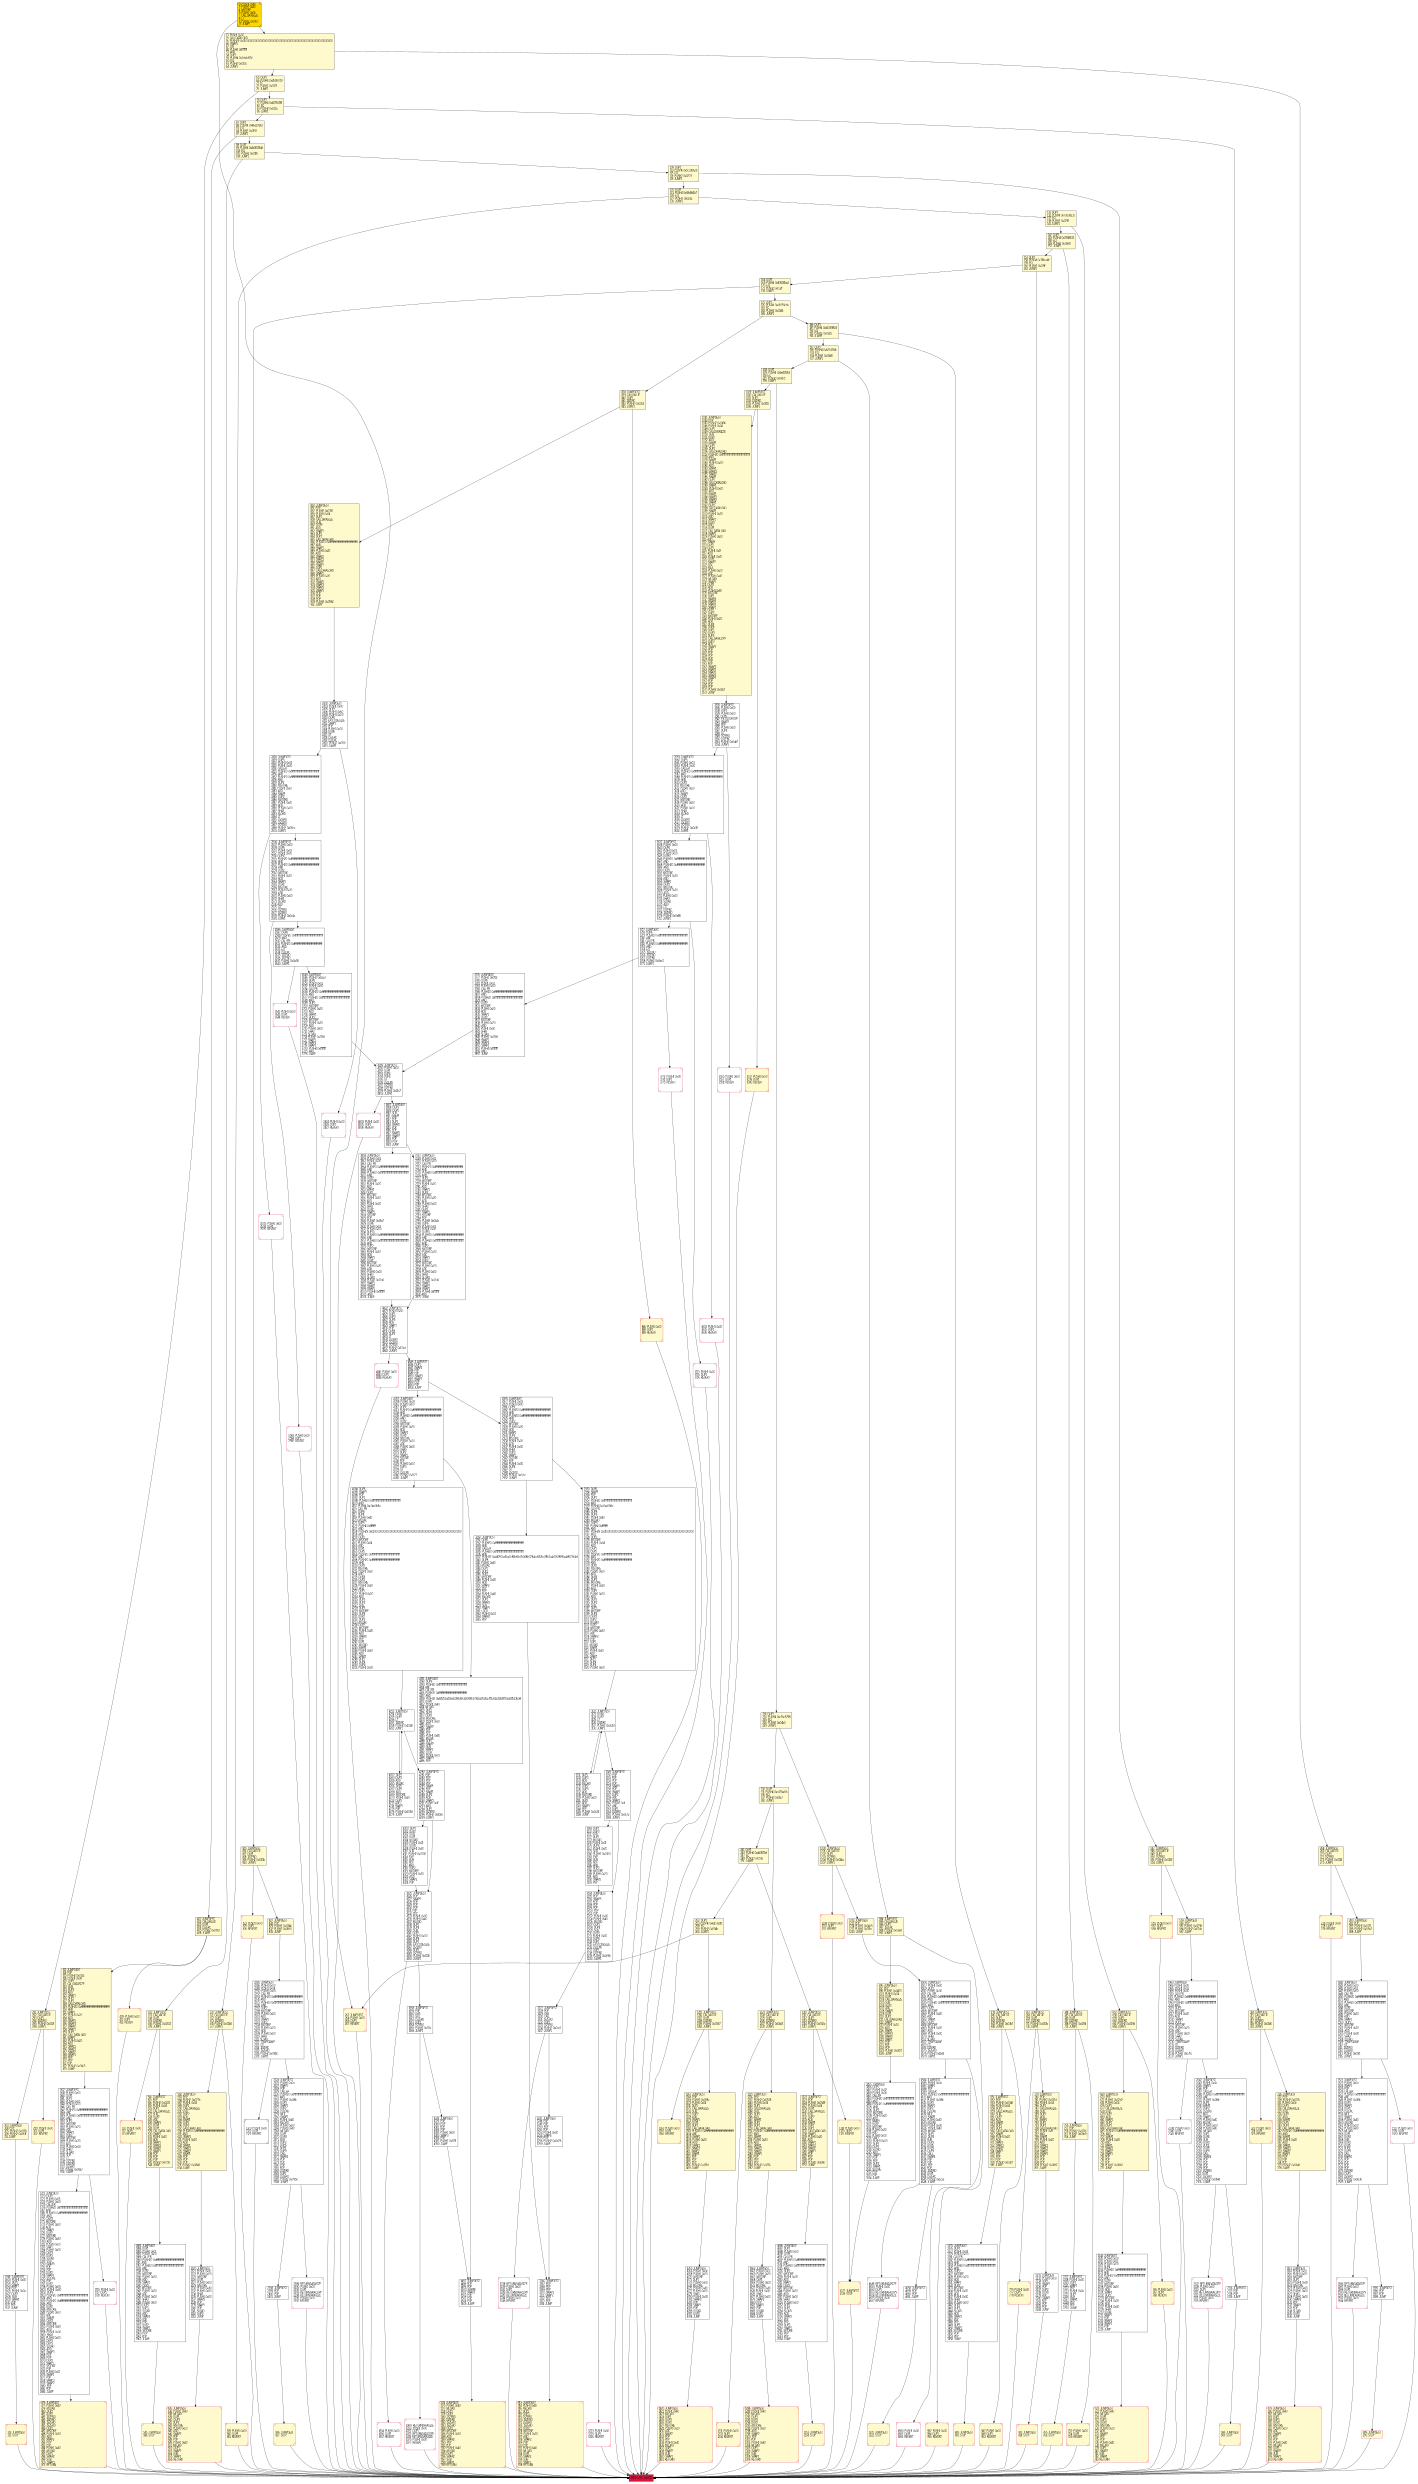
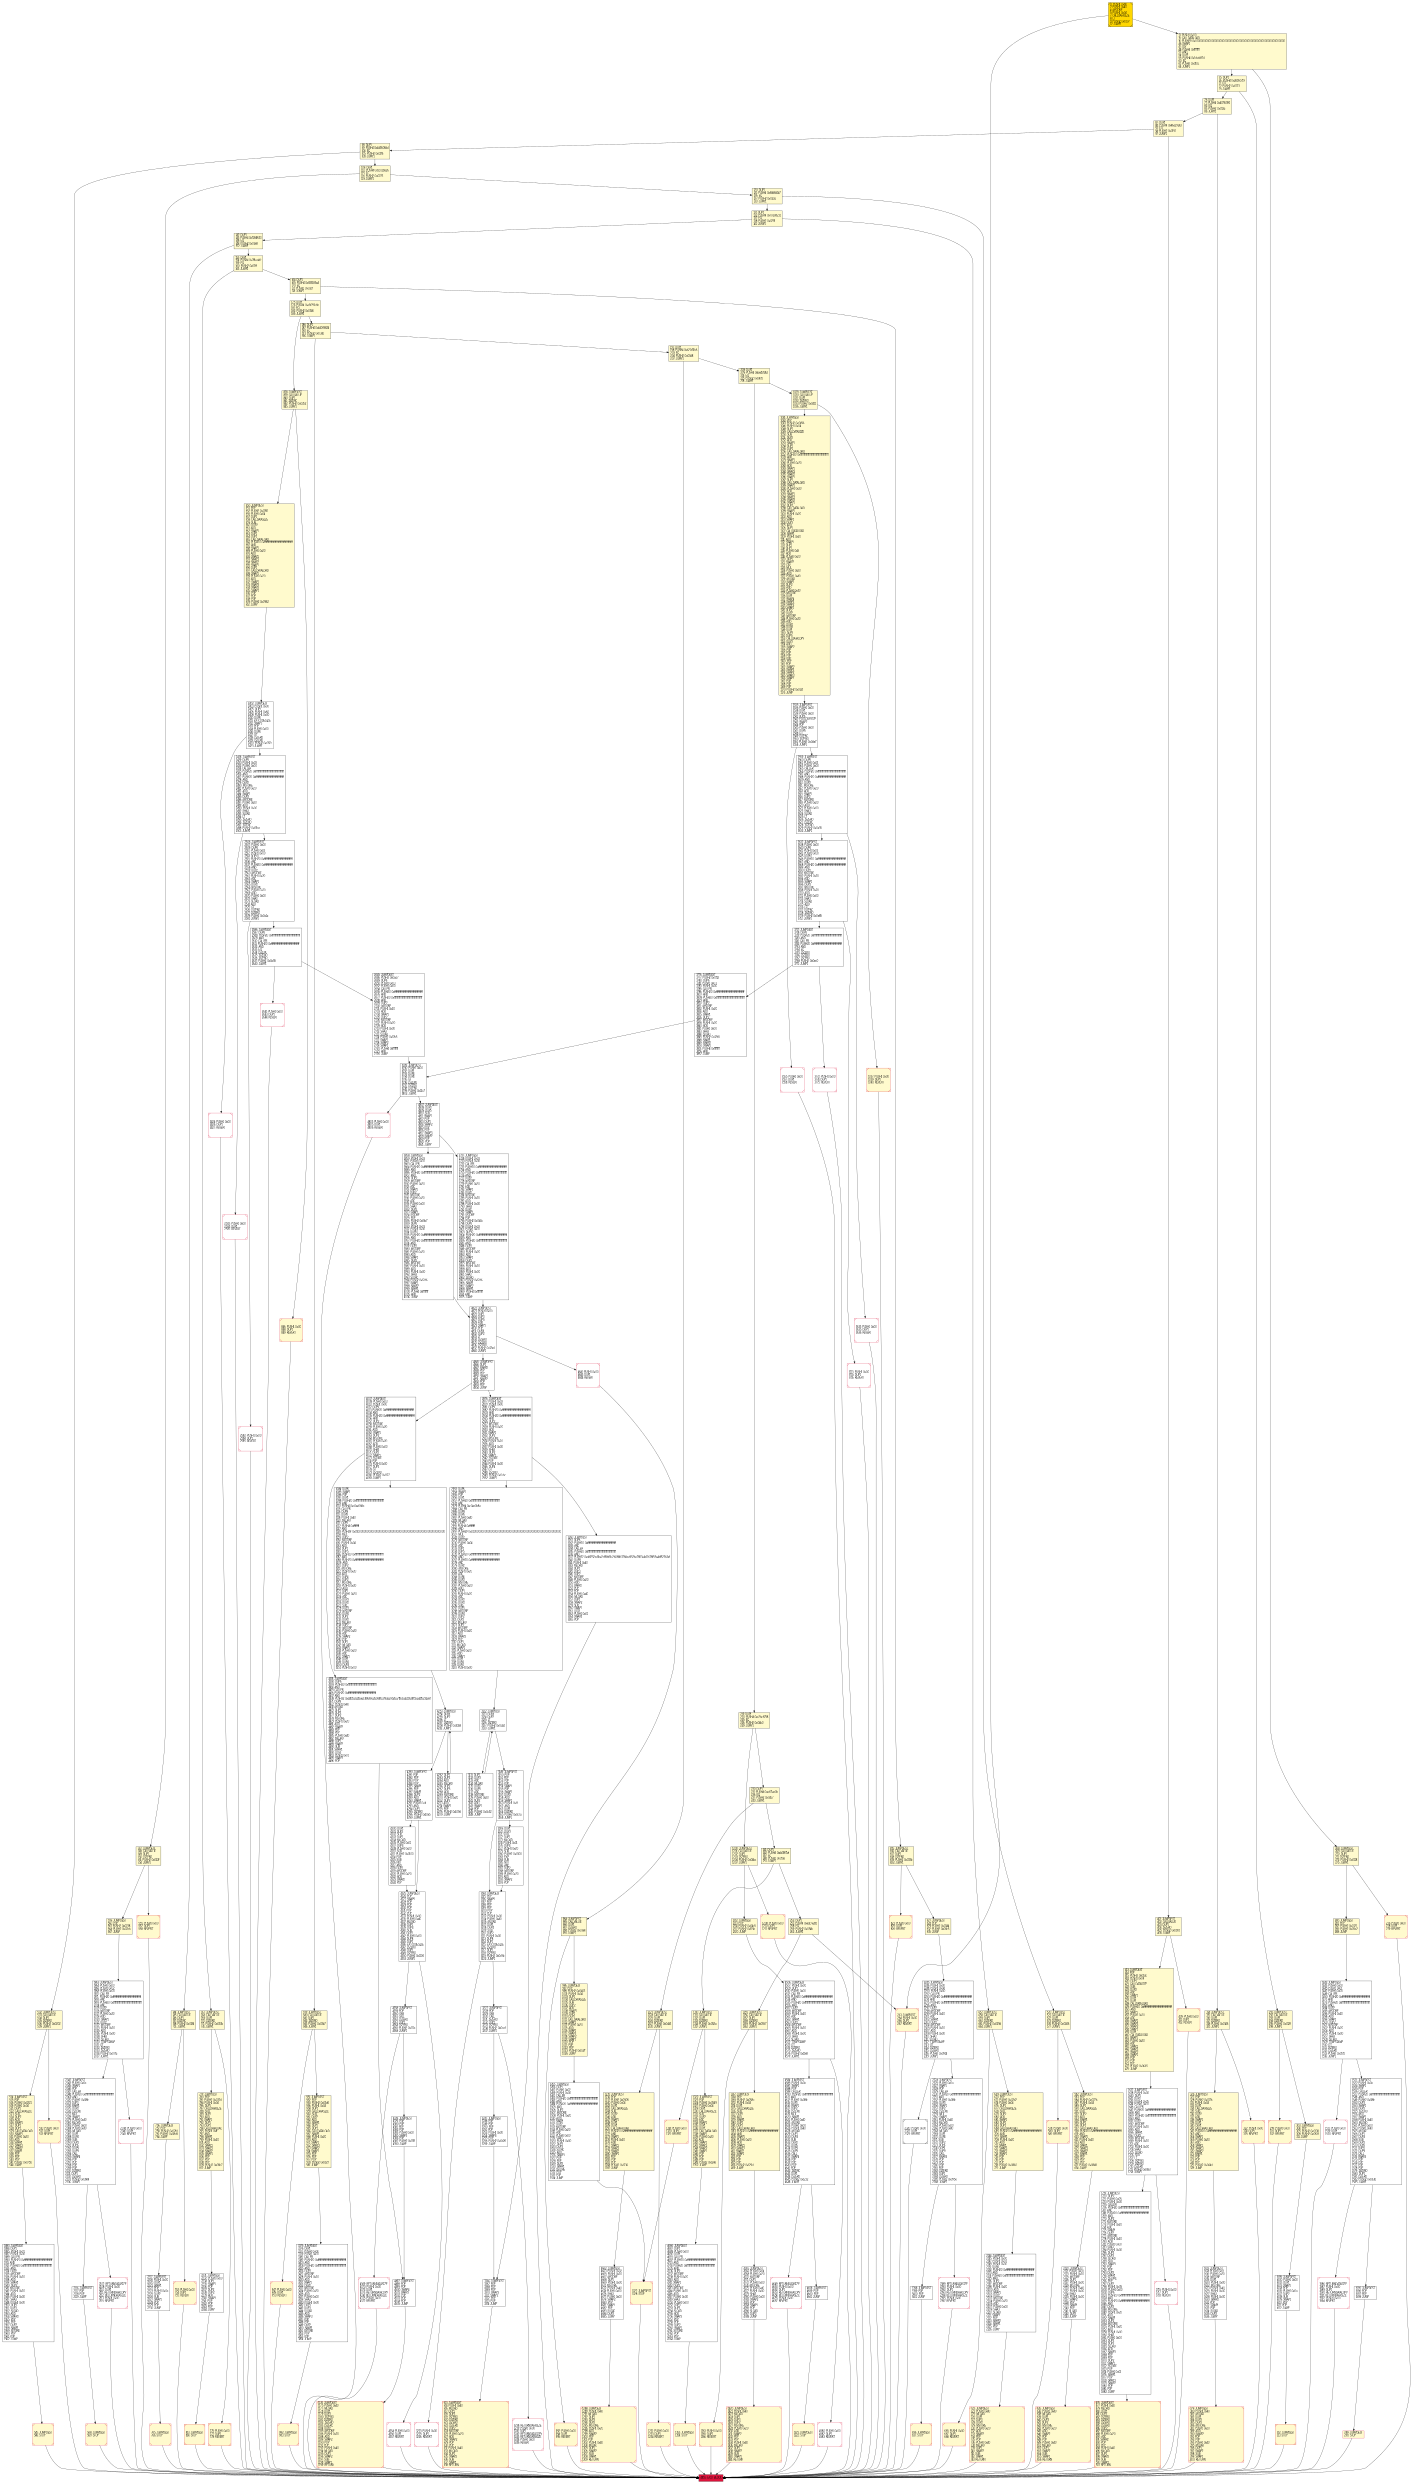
(728, 2434) -> (658, 2434)
none -> (711, 2460)
